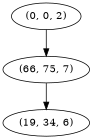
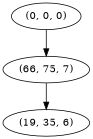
(46, 16) -> (46, 16)
(46, 123) -> (46, 123)
